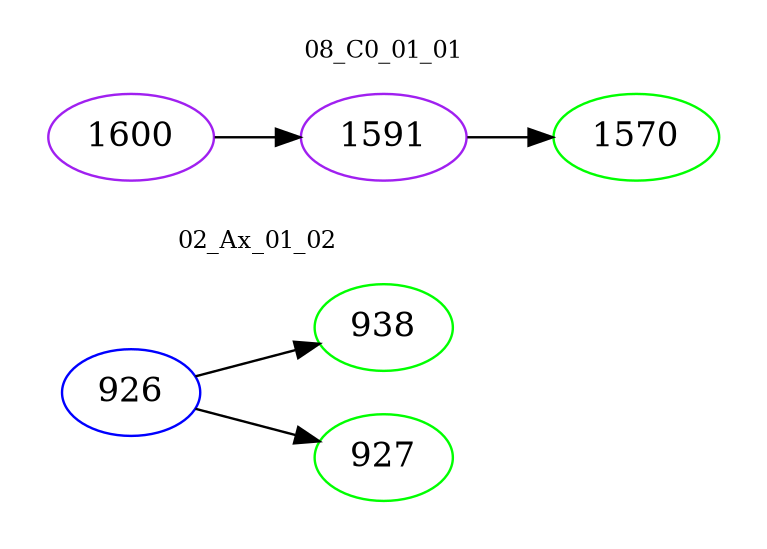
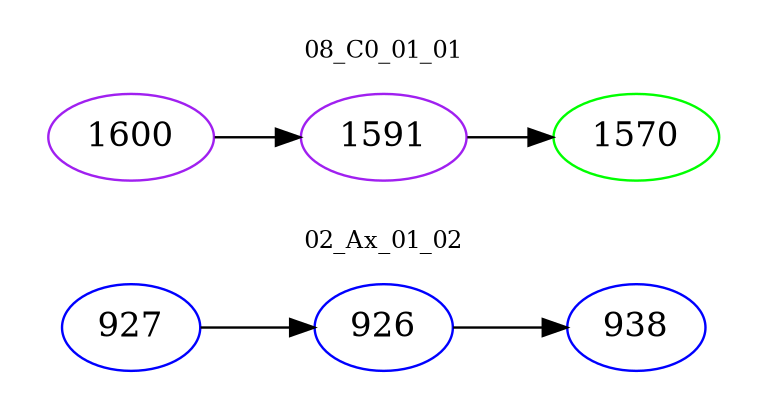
(384, 328) -> (636, 328)
(245, 422) -> (245, 328)
(384, 458) -> (131, 328)
